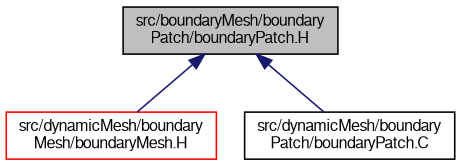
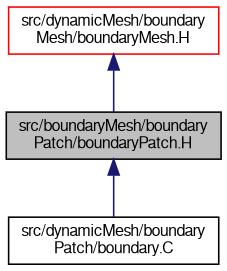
(165, 88) -> (114, 91)
(350, 136) -> (114, 241)
